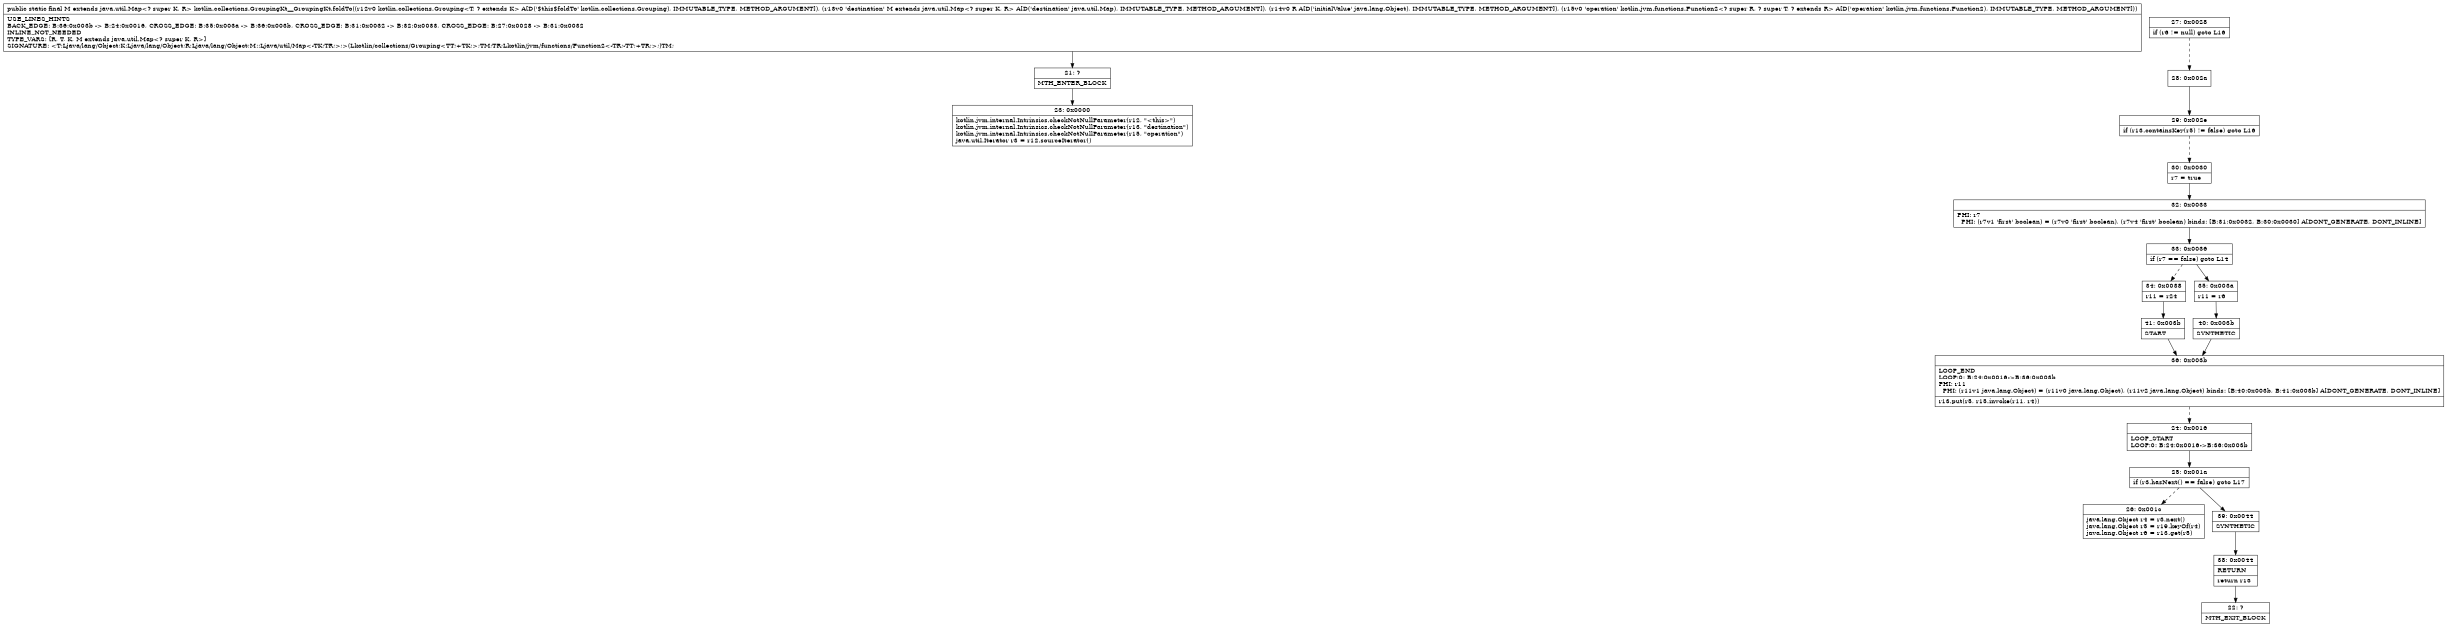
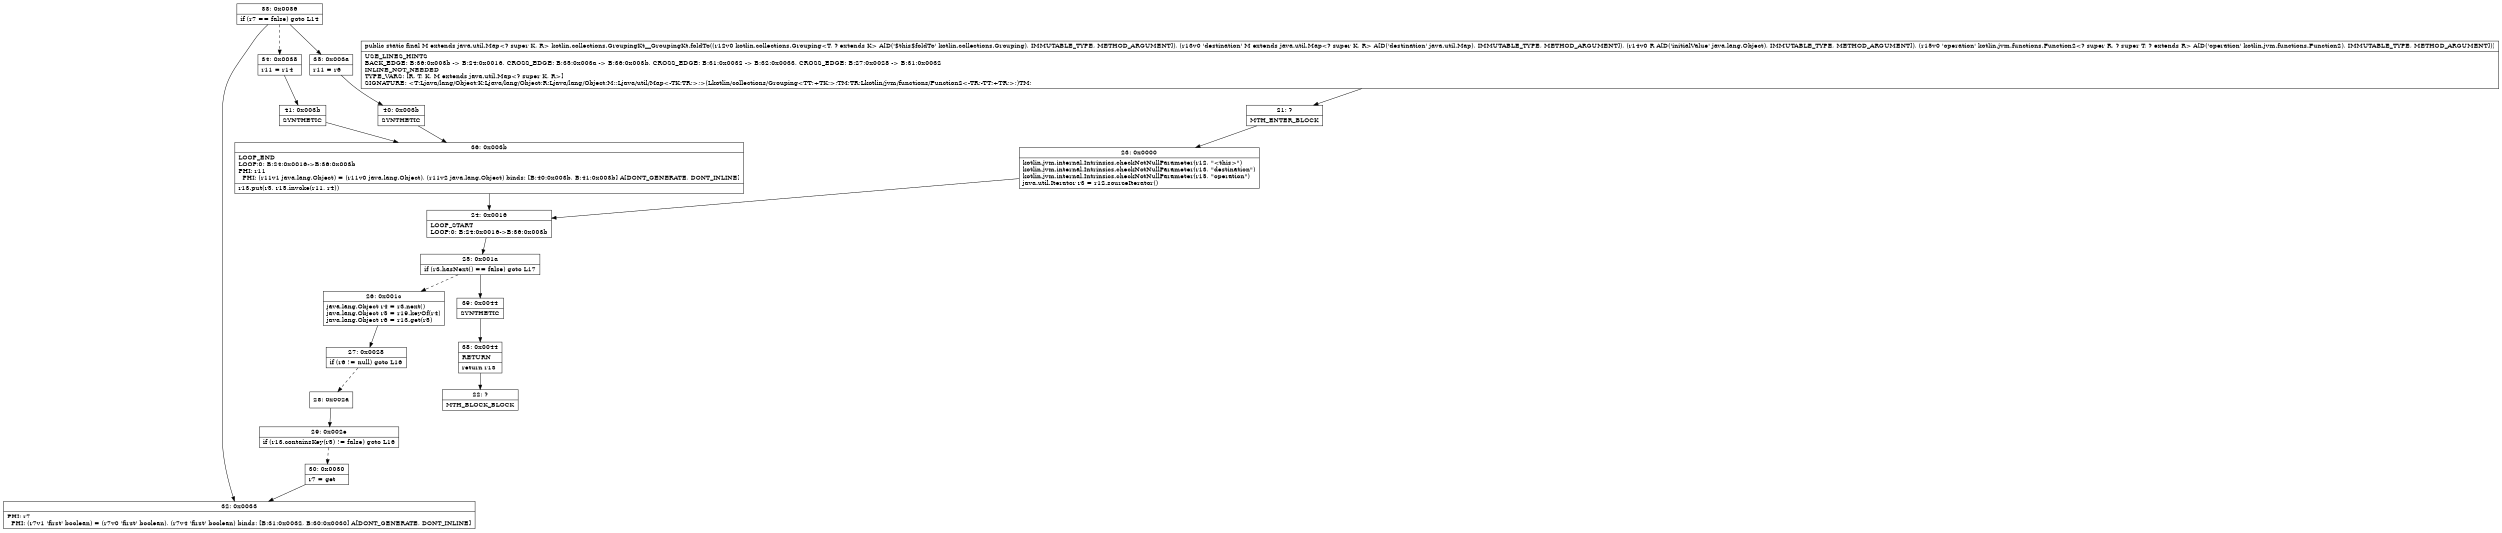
(2186, 178) -> (322, 479)
none -> (788, 198)
(2189, 233) -> (222, 254)
(2162, 296) -> (277, 70)
none -> (375, 334)
(2156, 334) -> (303, 120)
(2189, 413) -> (489, 200)
(2236, 618) -> (480, 405)
